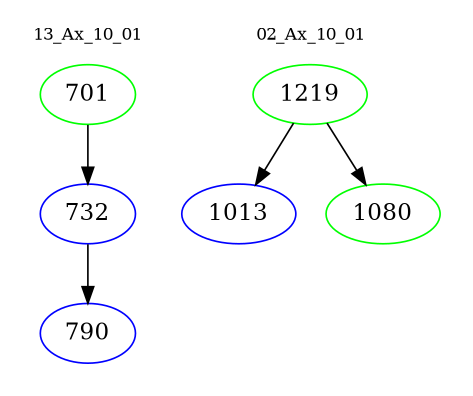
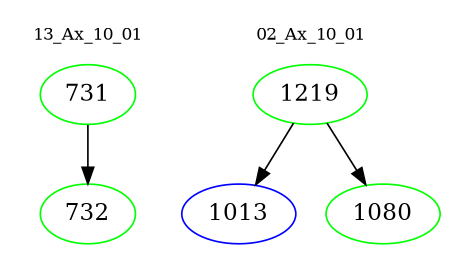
(88, 95) -> (88, 95)
(88, 214) -> (88, 214)
(88, 333) -> none
